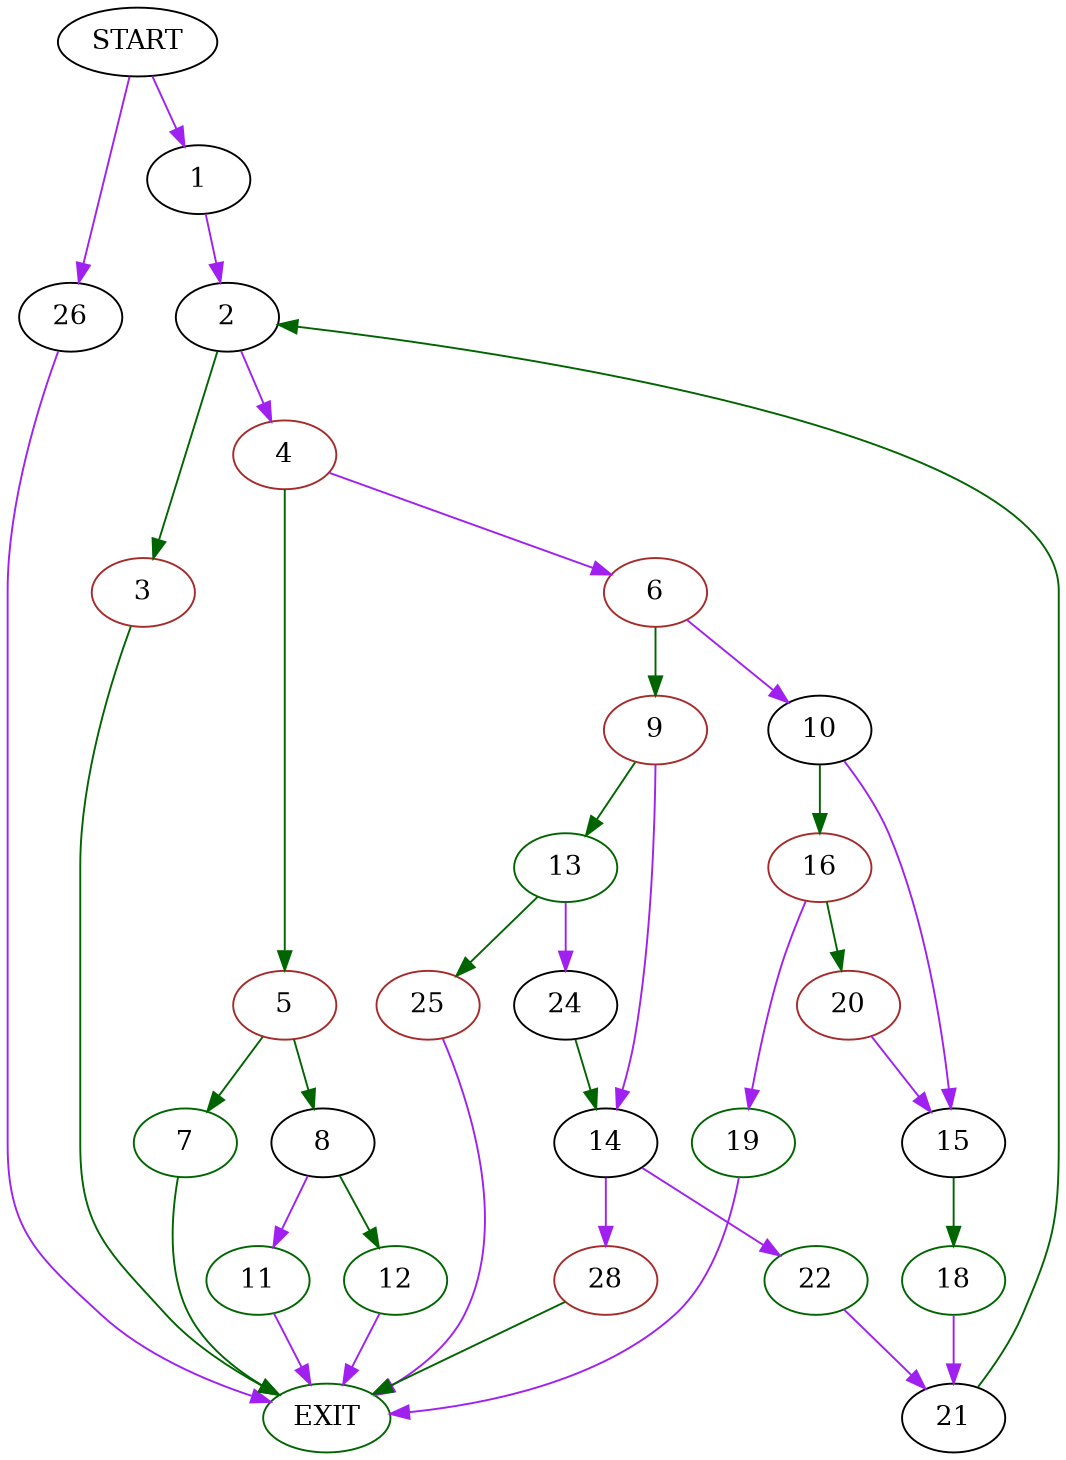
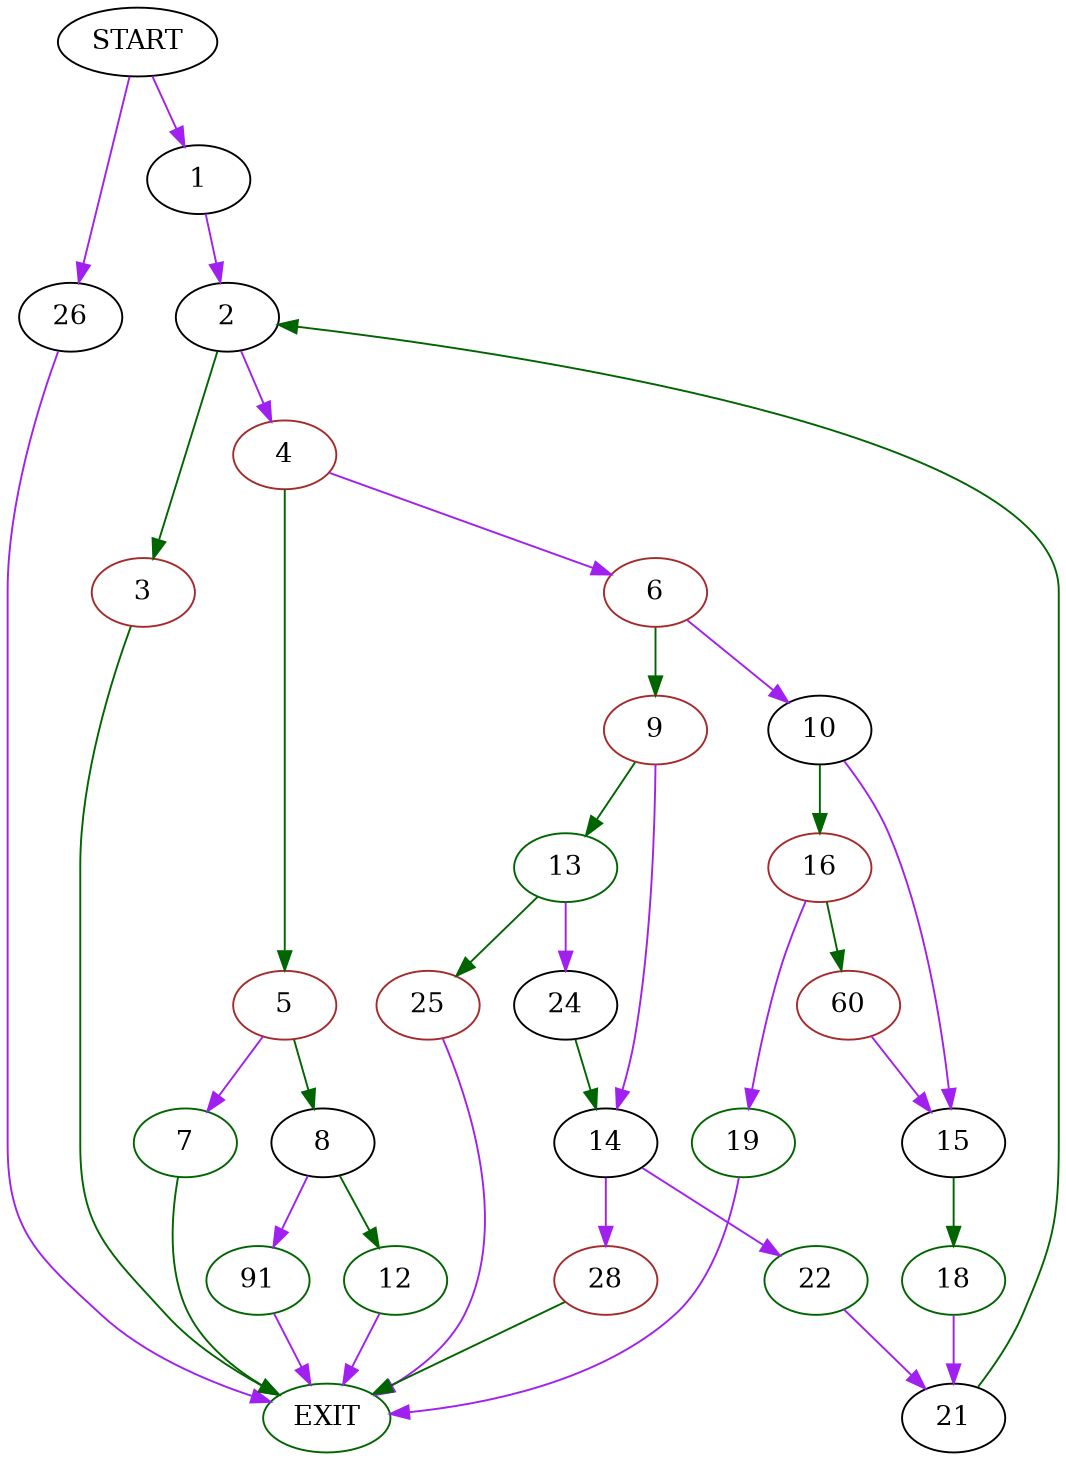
(849, 1005) -> (849, 1005)
(241, 1066) -> (241, 1066)
(258, 1280) -> (258, 1280)
